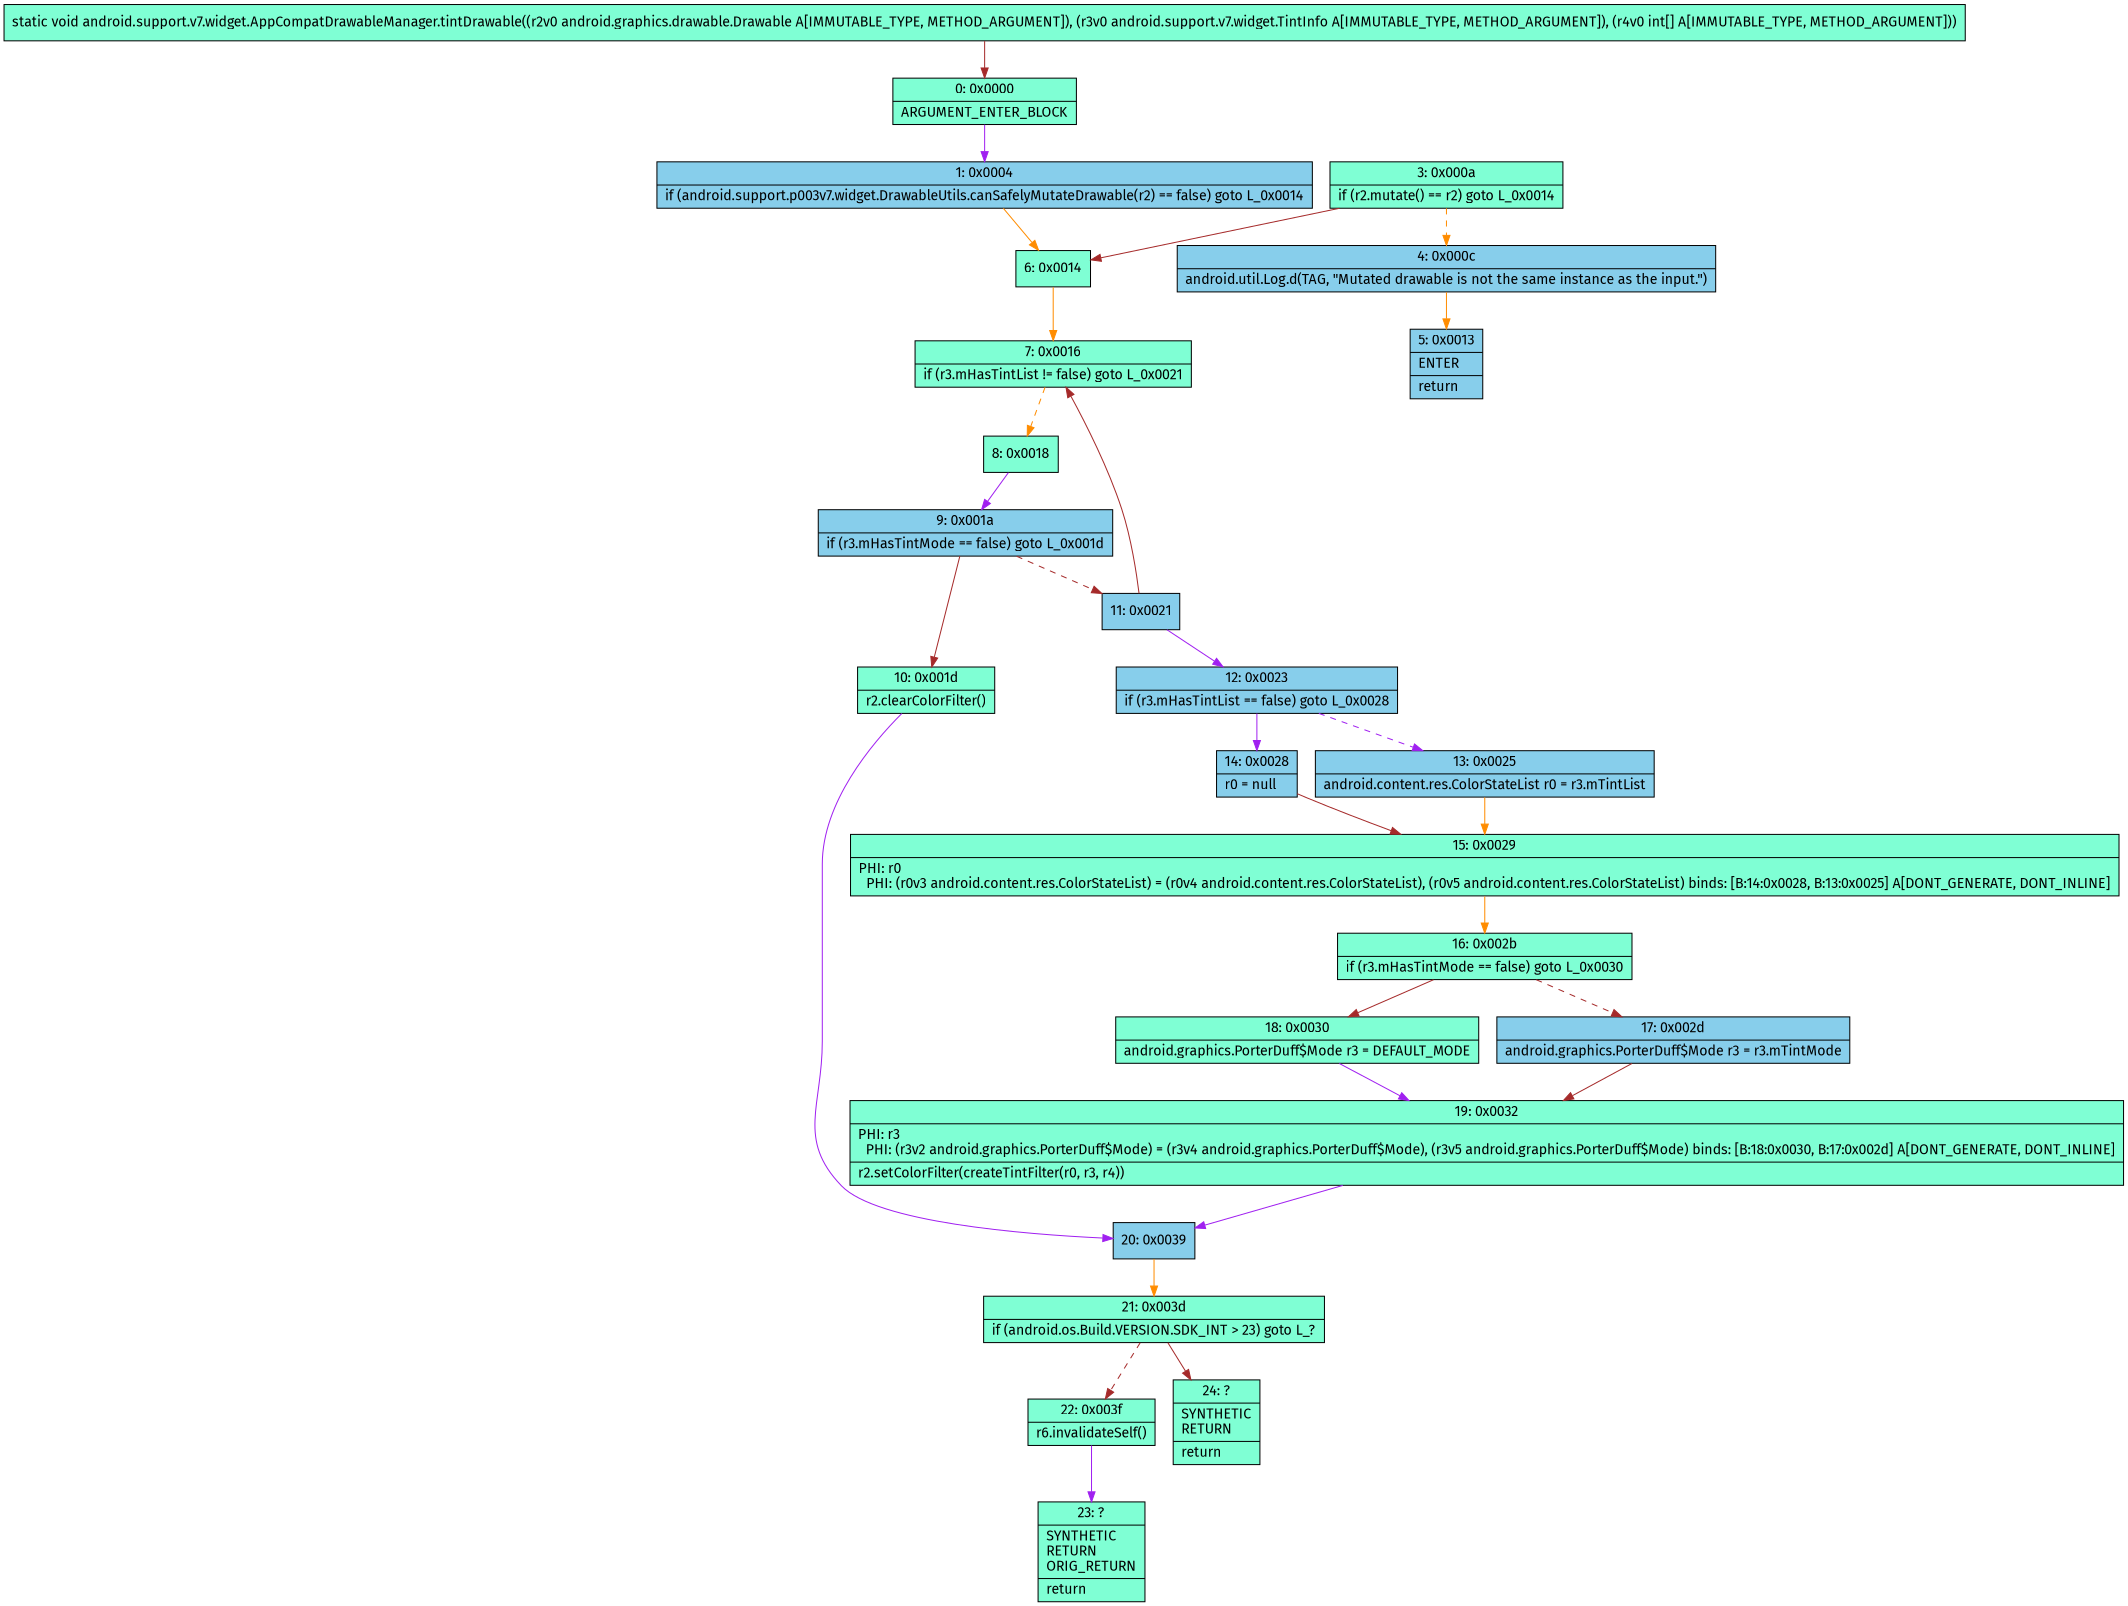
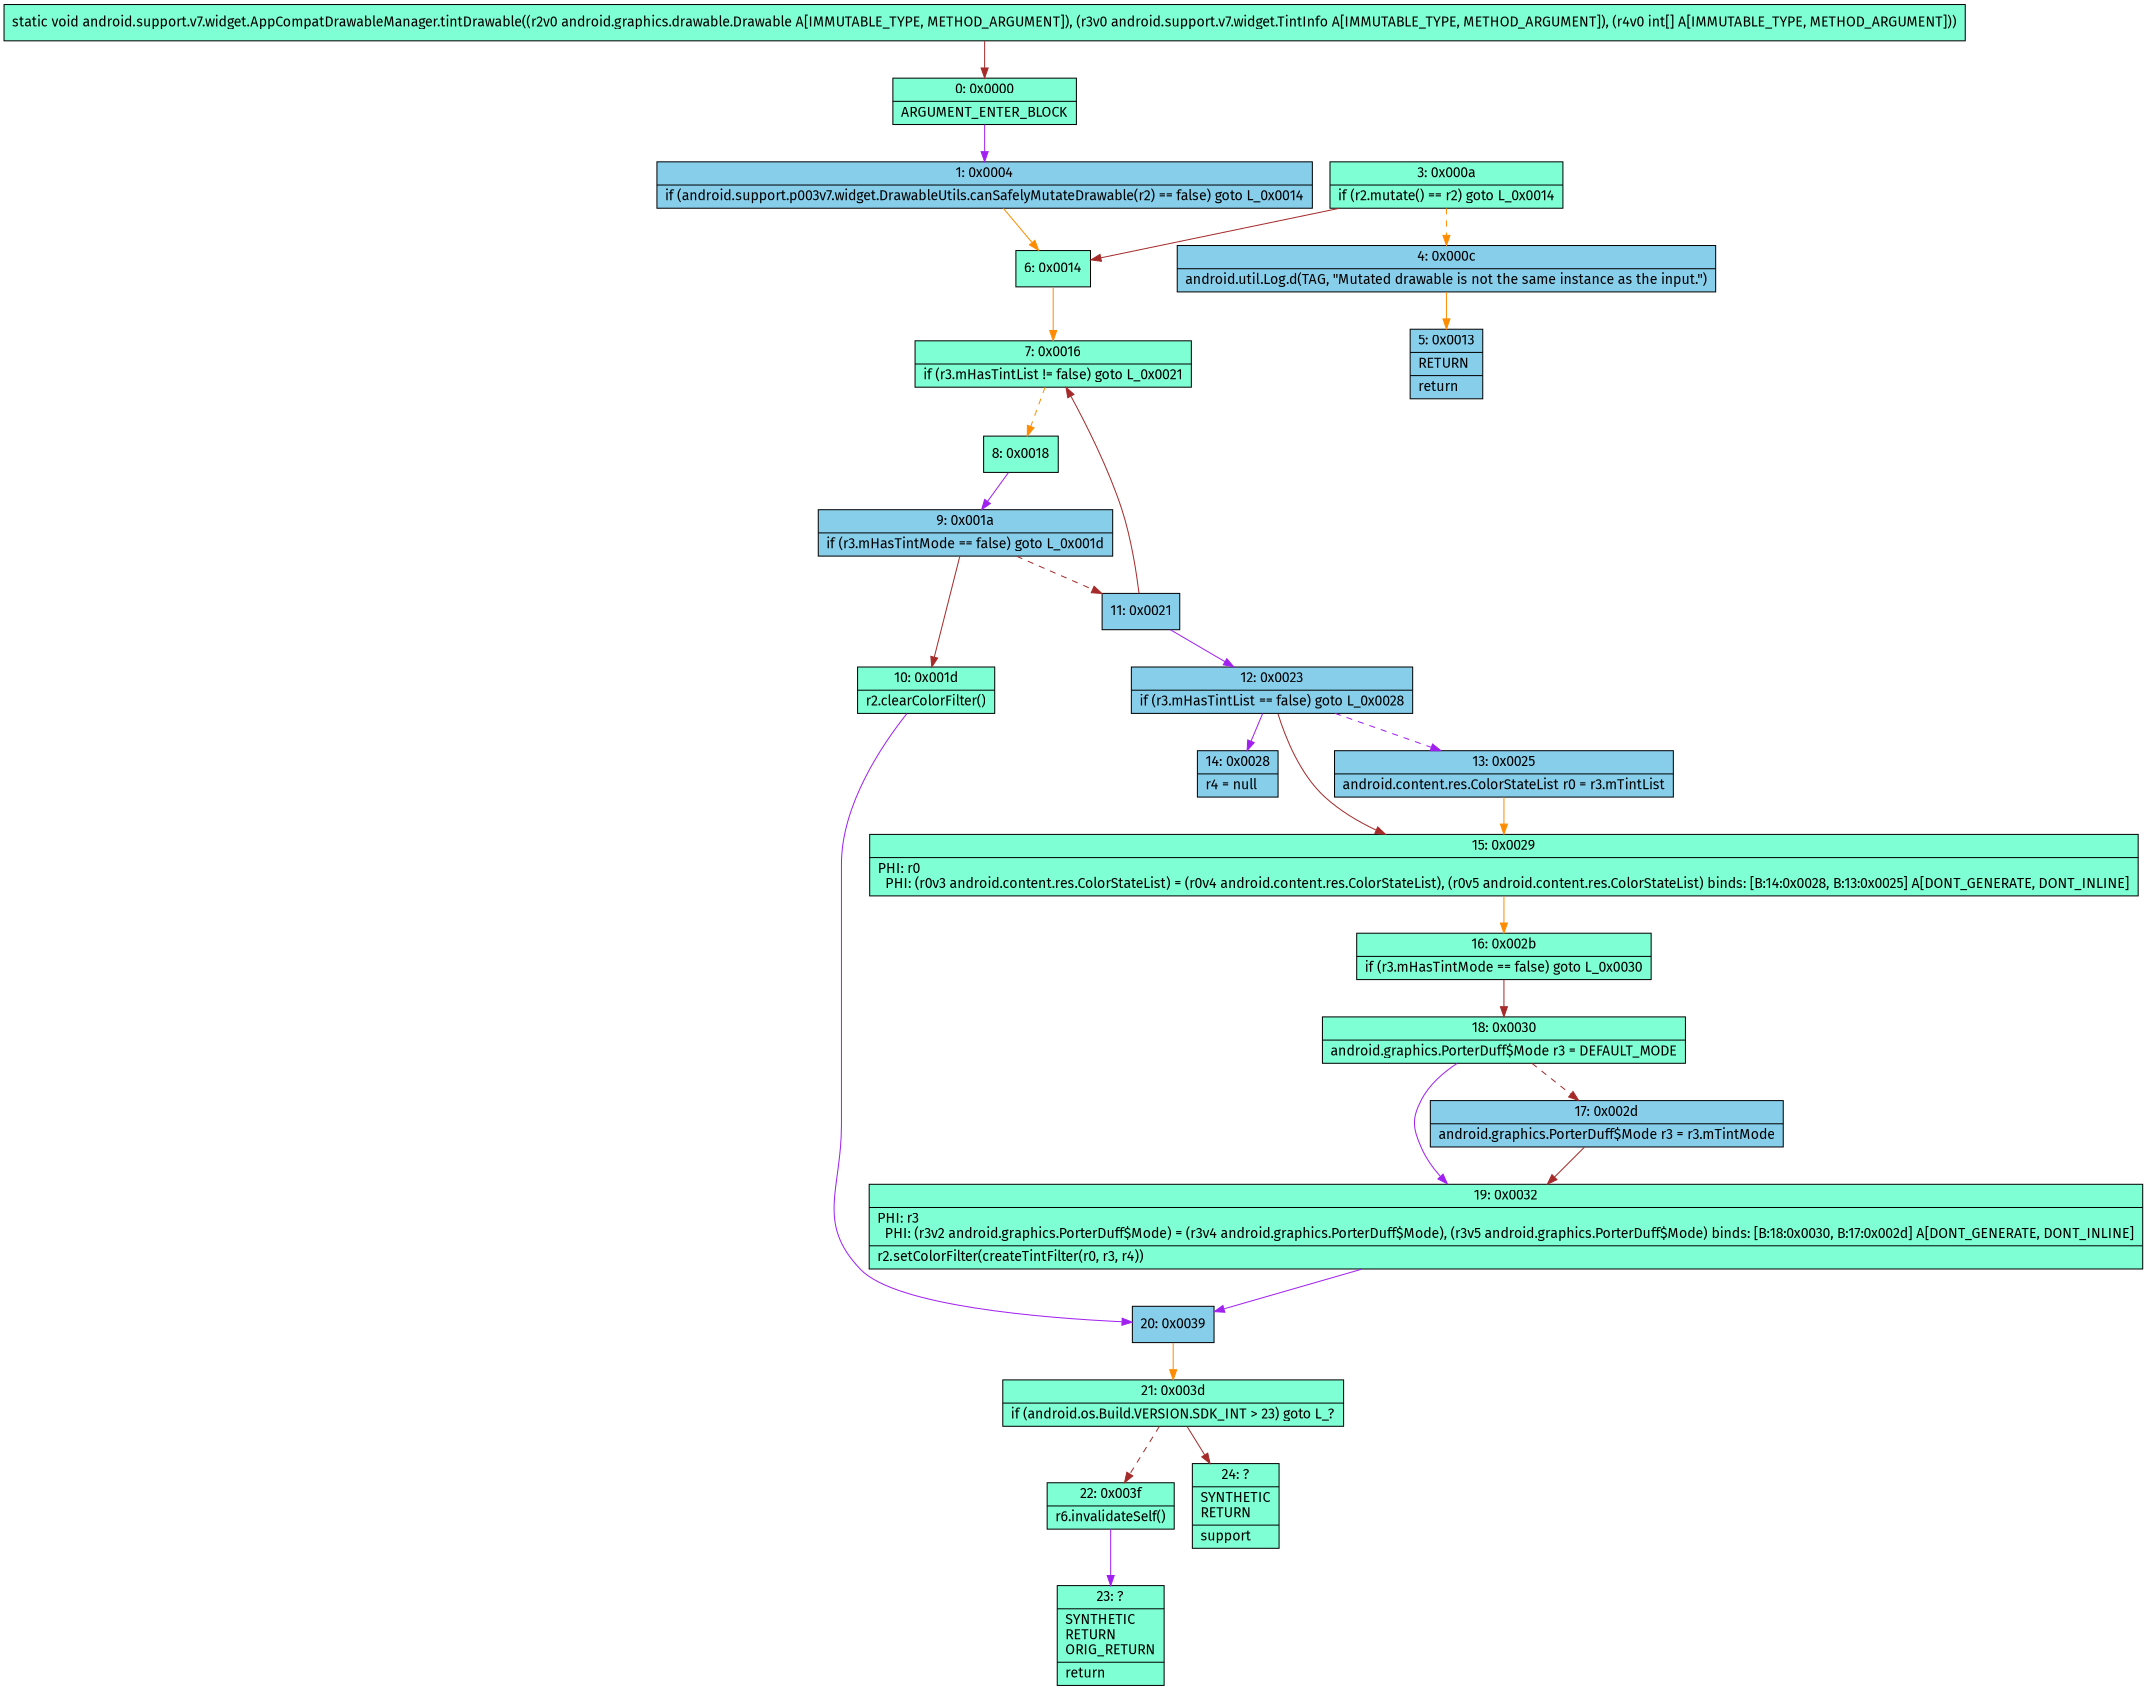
(1439, 364) -> (1444, 364)
(1251, 785) -> (1232, 785)
(1344, 813) -> (1313, 784)
(1574, 996) -> (1551, 1079)
(1201, 1453) -> (1226, 1536)
